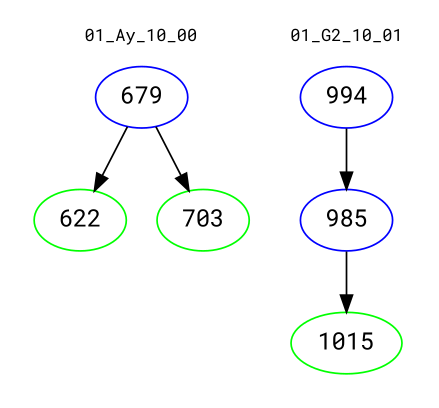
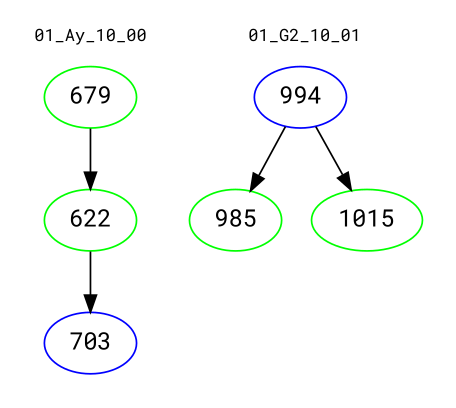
(142, 97) -> (90, 97)
(168, 151) -> (90, 273)
(203, 220) -> (90, 343)
(347, 220) -> (236, 220)
(347, 273) -> (329, 151)
